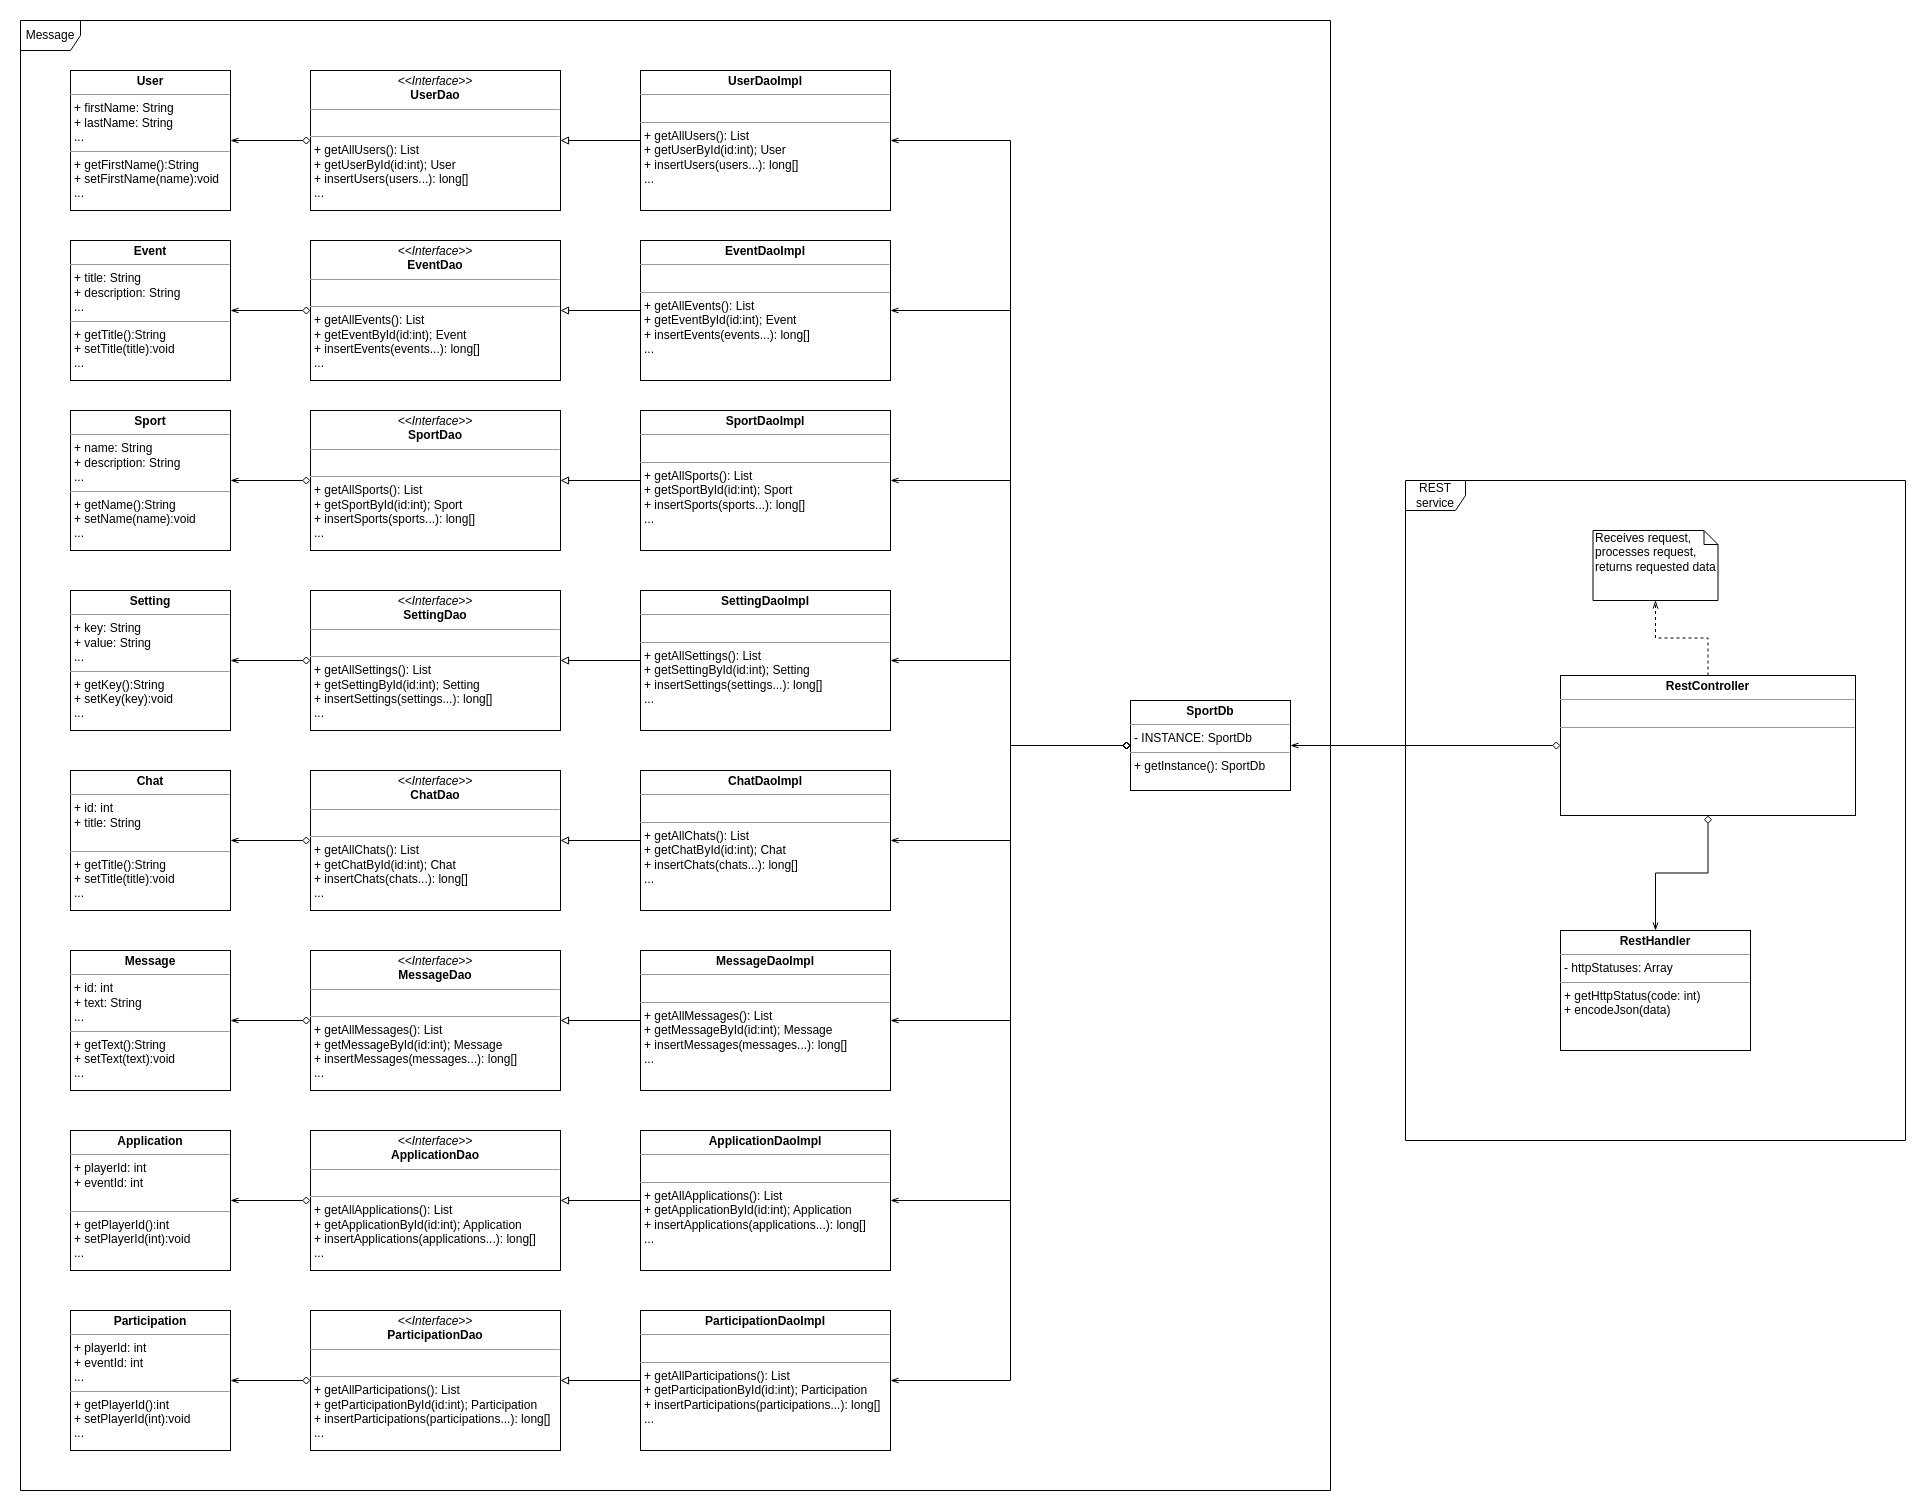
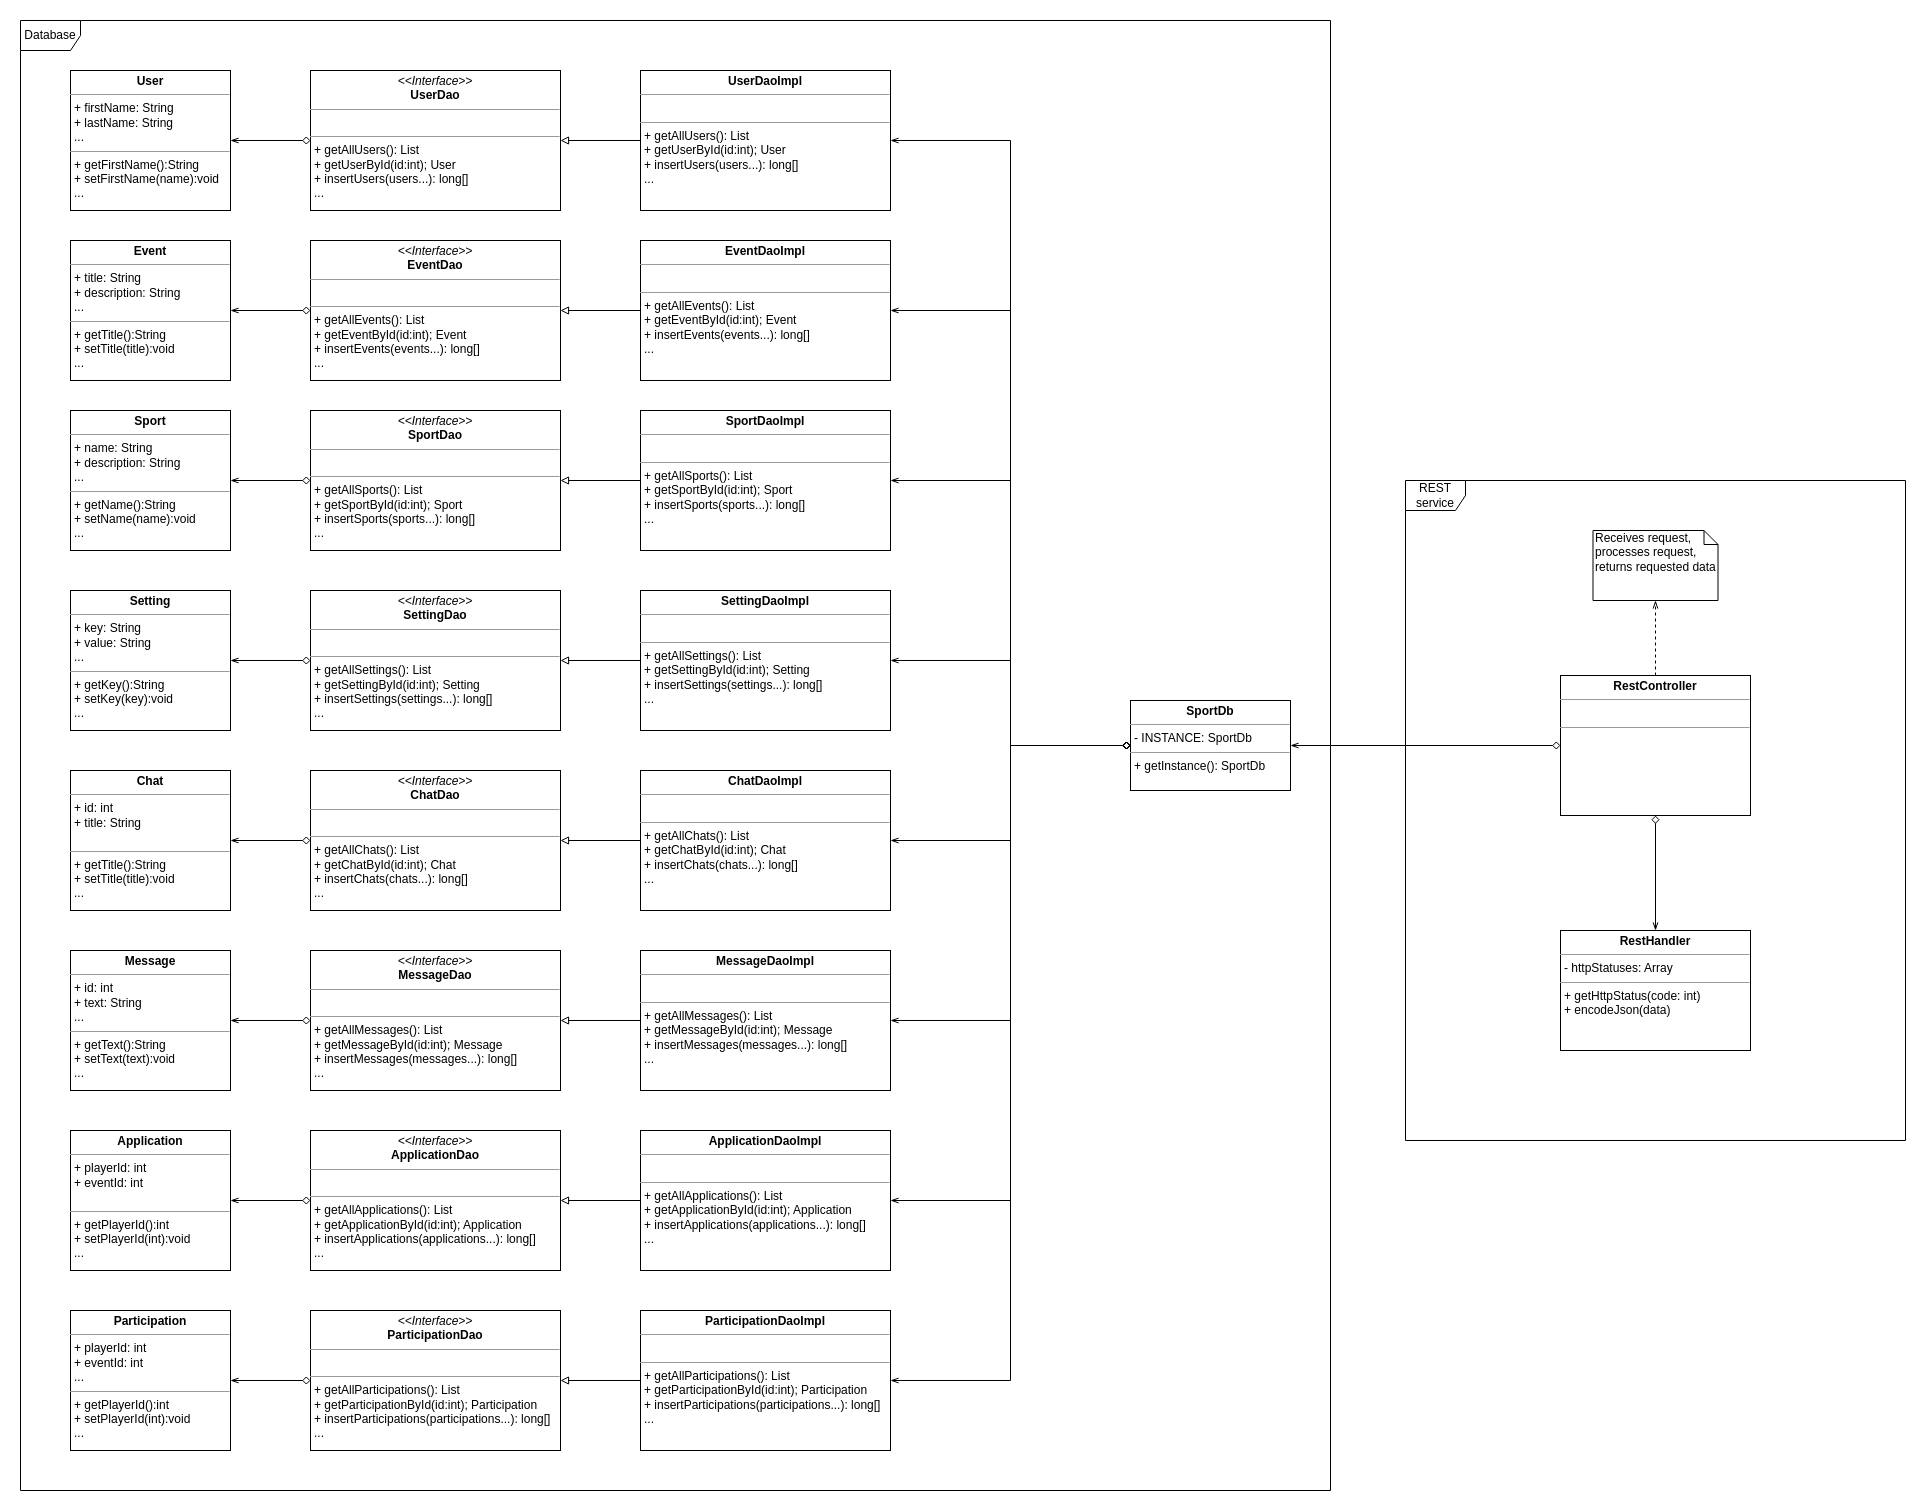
(51, 36) -> (51, 36)
(1708, 746) -> (1656, 746)
